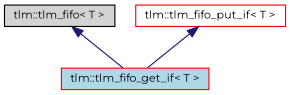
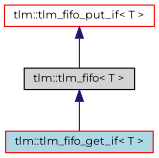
(168, 51) -> (79, 53)
